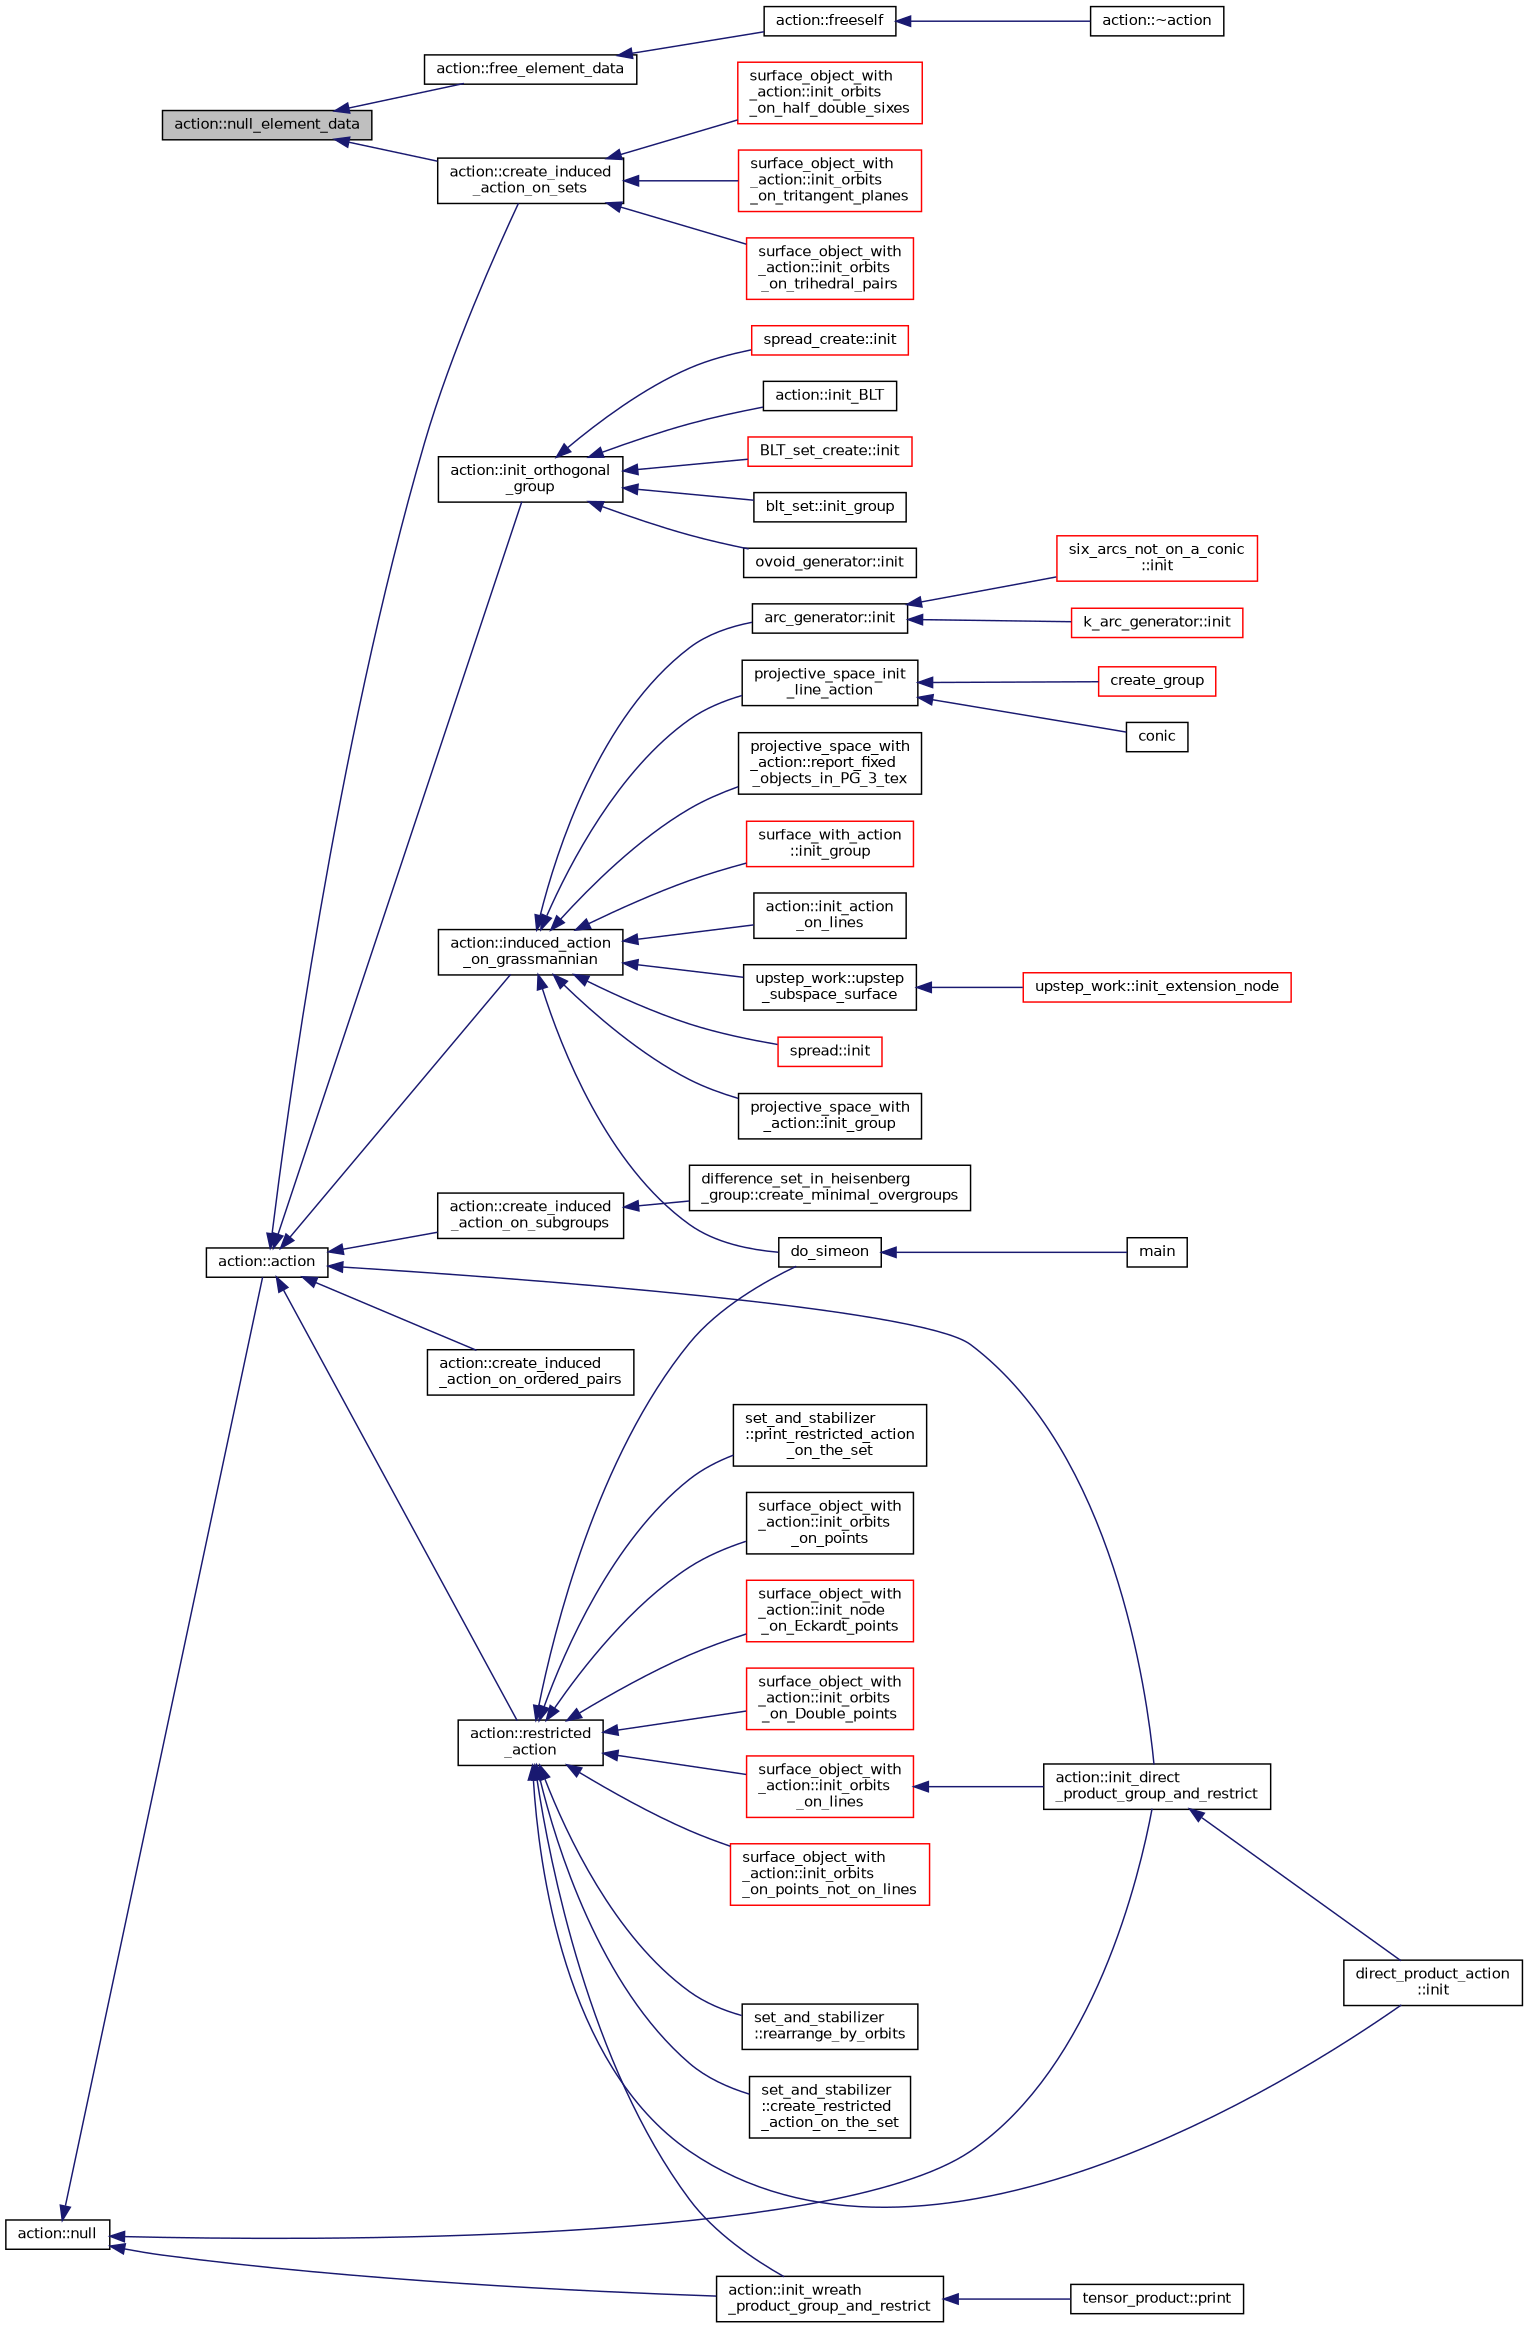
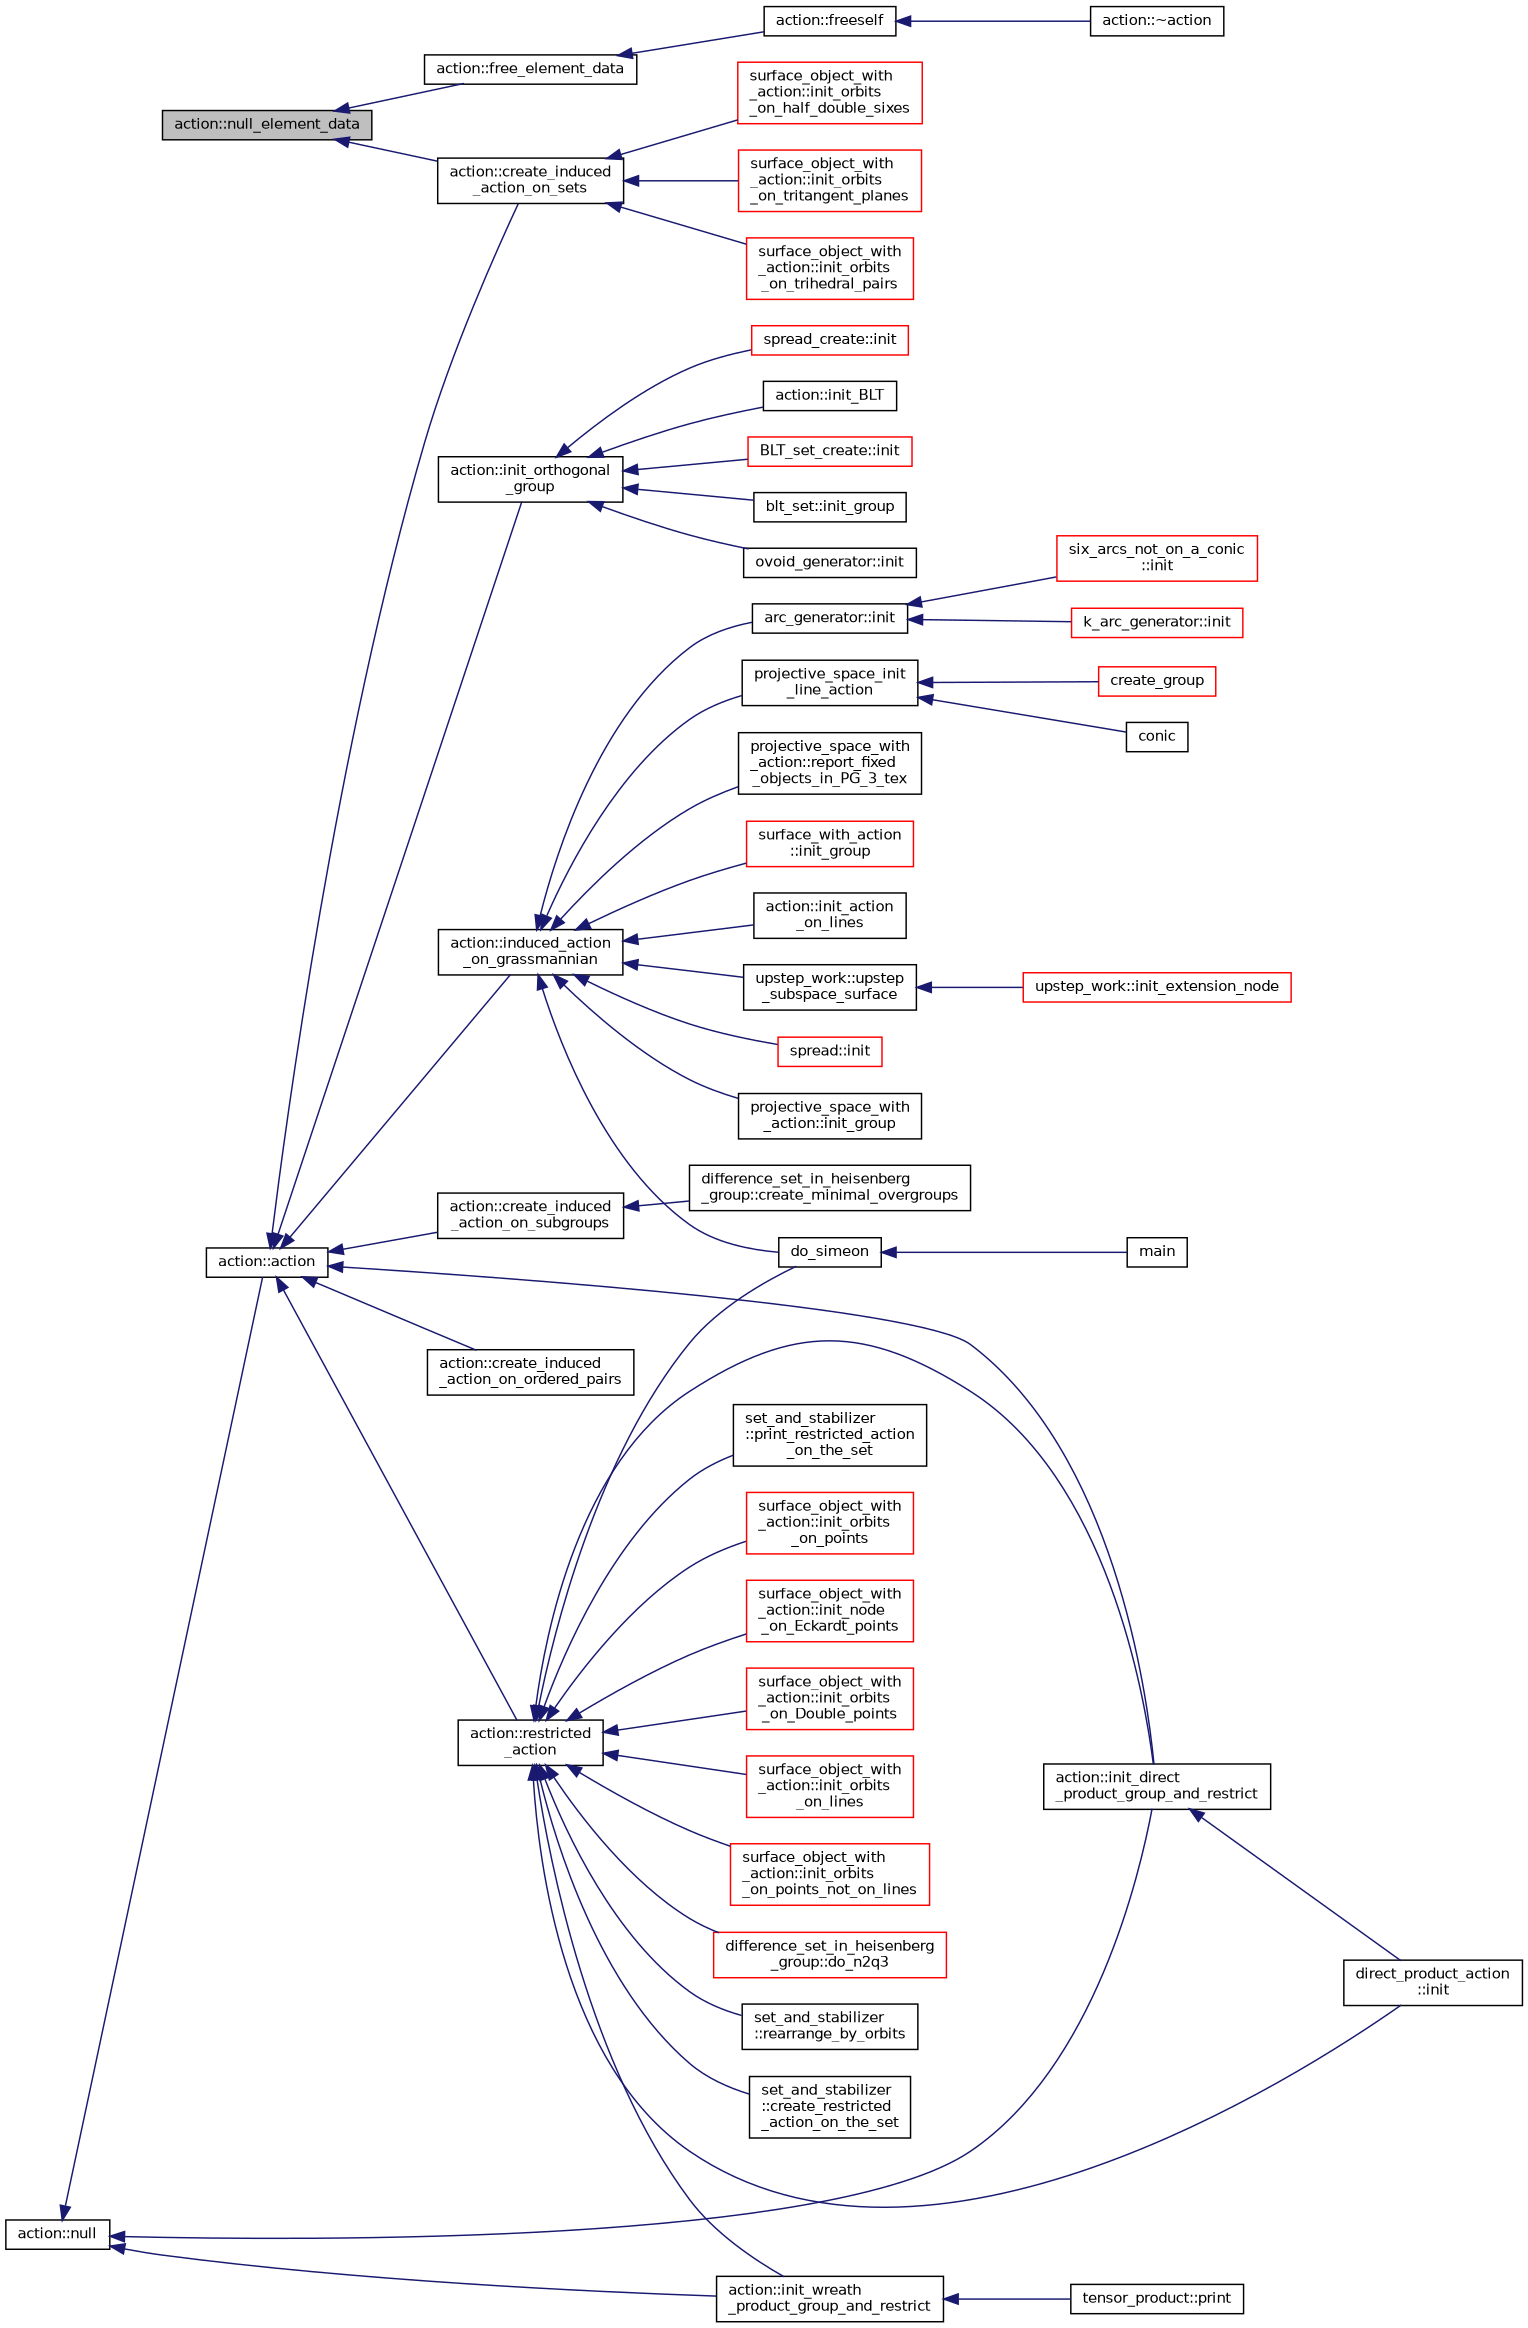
(830, 1523) -> (830, 1523)
(986, 1787) -> (863, 1344)
none -> (830, 1955)
